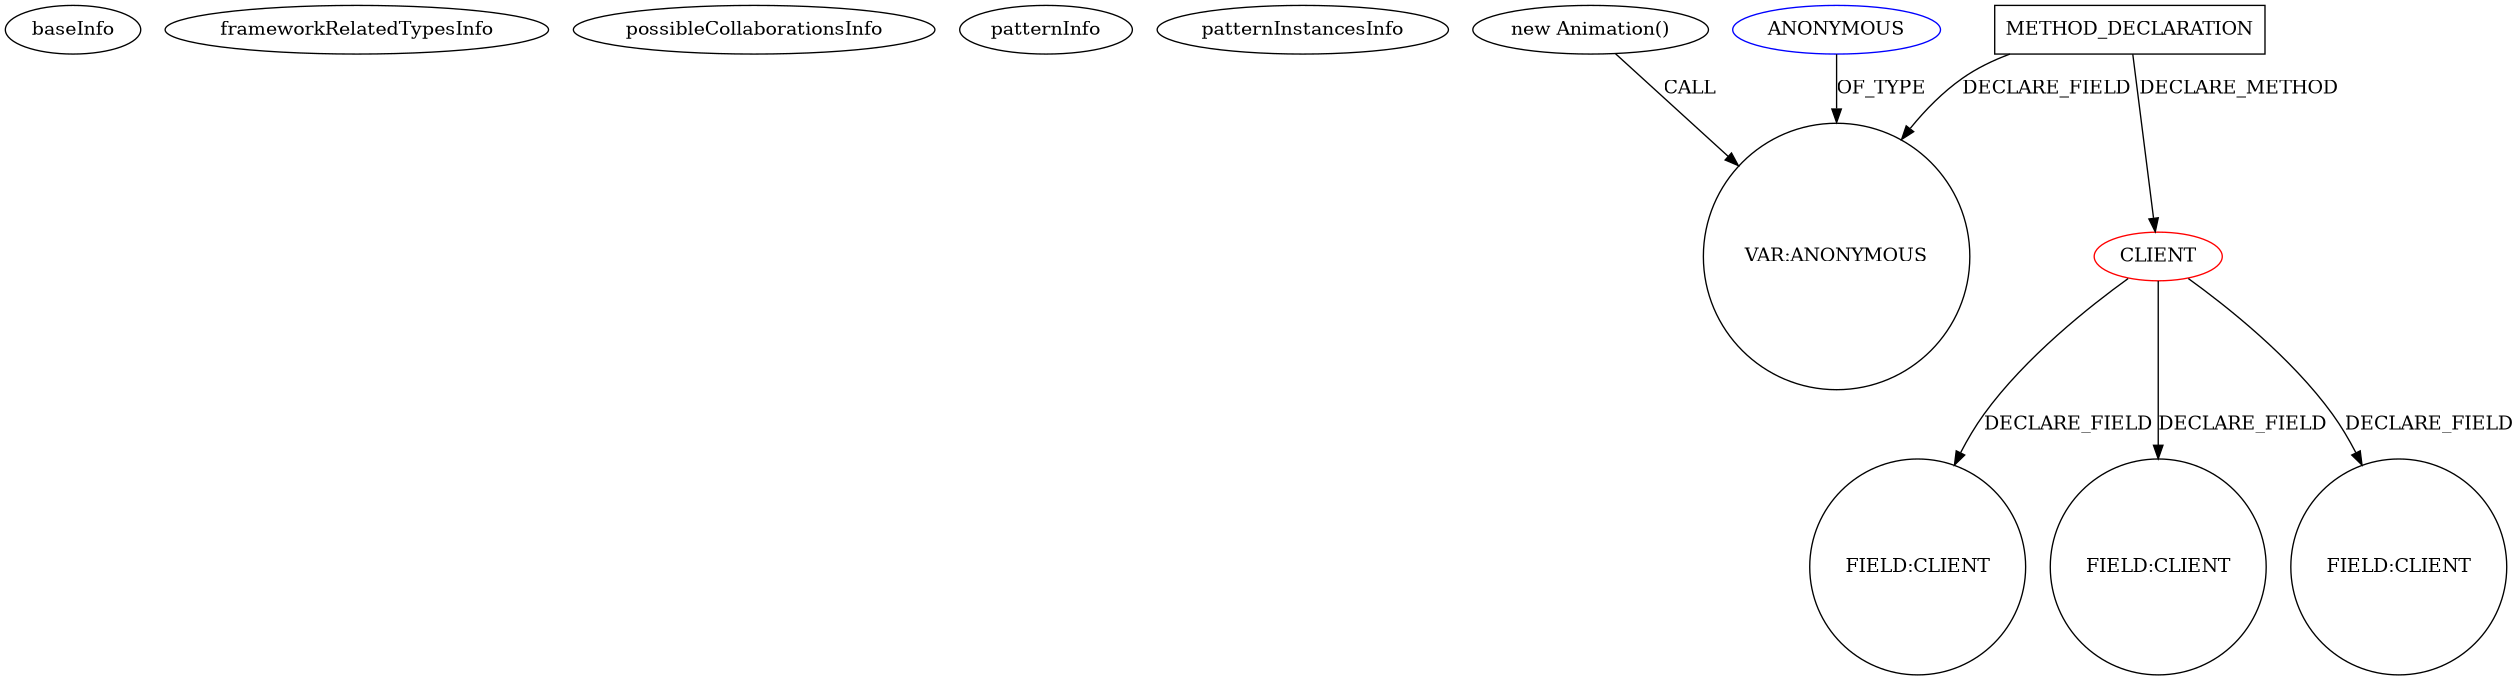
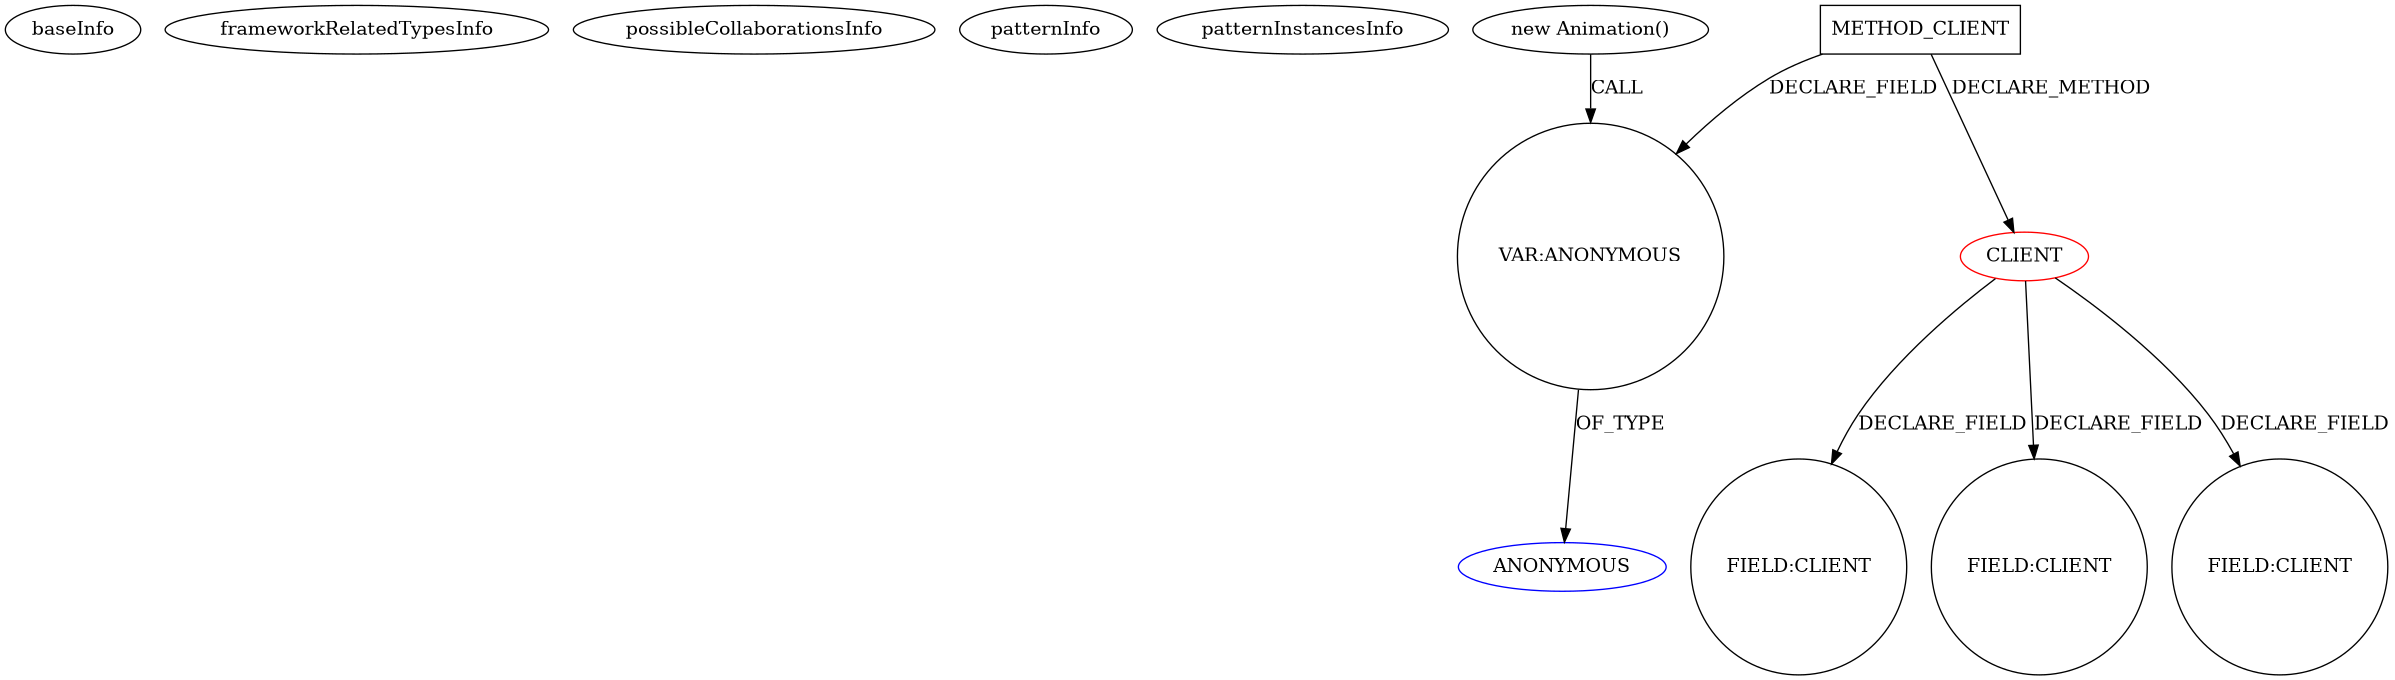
(2130, 30) -> (1920, 30)
(1837, 81) -> (1572, 459)
